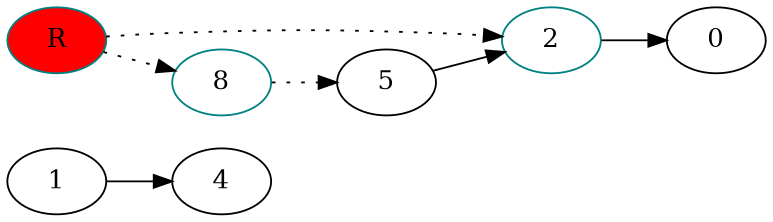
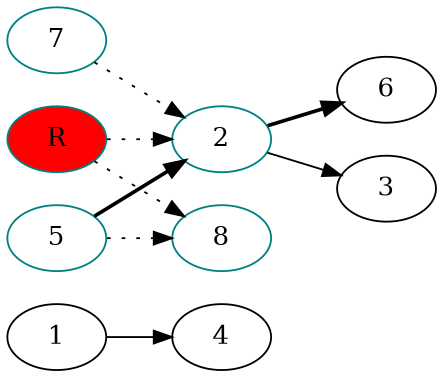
none -> (57, 40)
(716, 40) -> (387, 189)
(460, 64) -> (128, 196)
(295, 82) -> (130, 238)
(387, 82) -> (57, 238)
none -> (387, 90)
